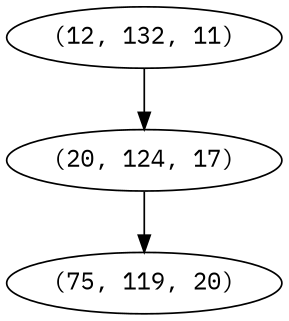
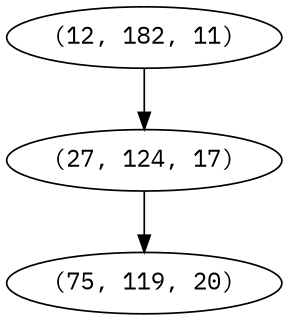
(144, 38) -> (144, 38)
(144, 160) -> (144, 160)
